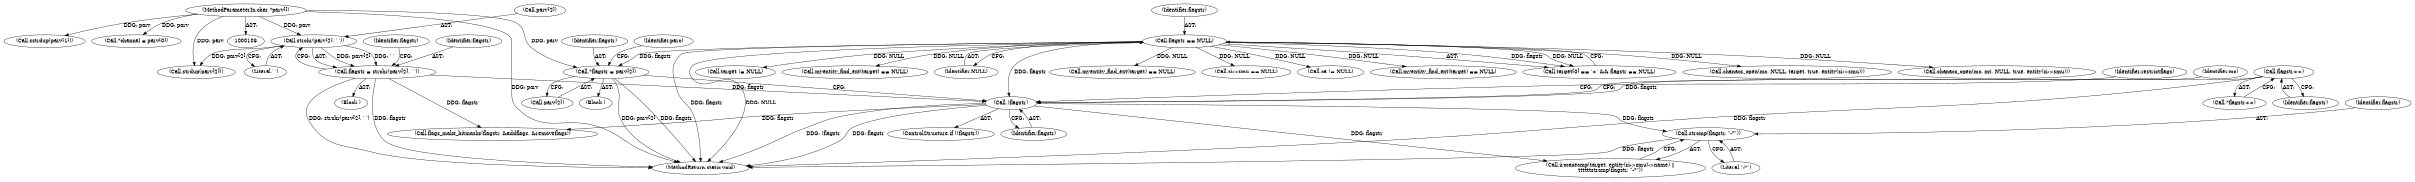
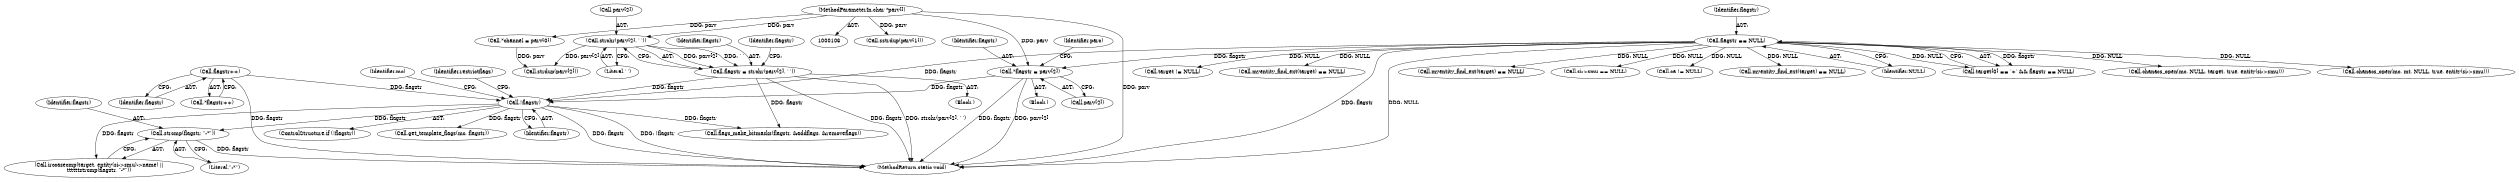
(198, 33) -> (517, 58)
(840, 88) -> (947, 88)
none -> (442, 134)
